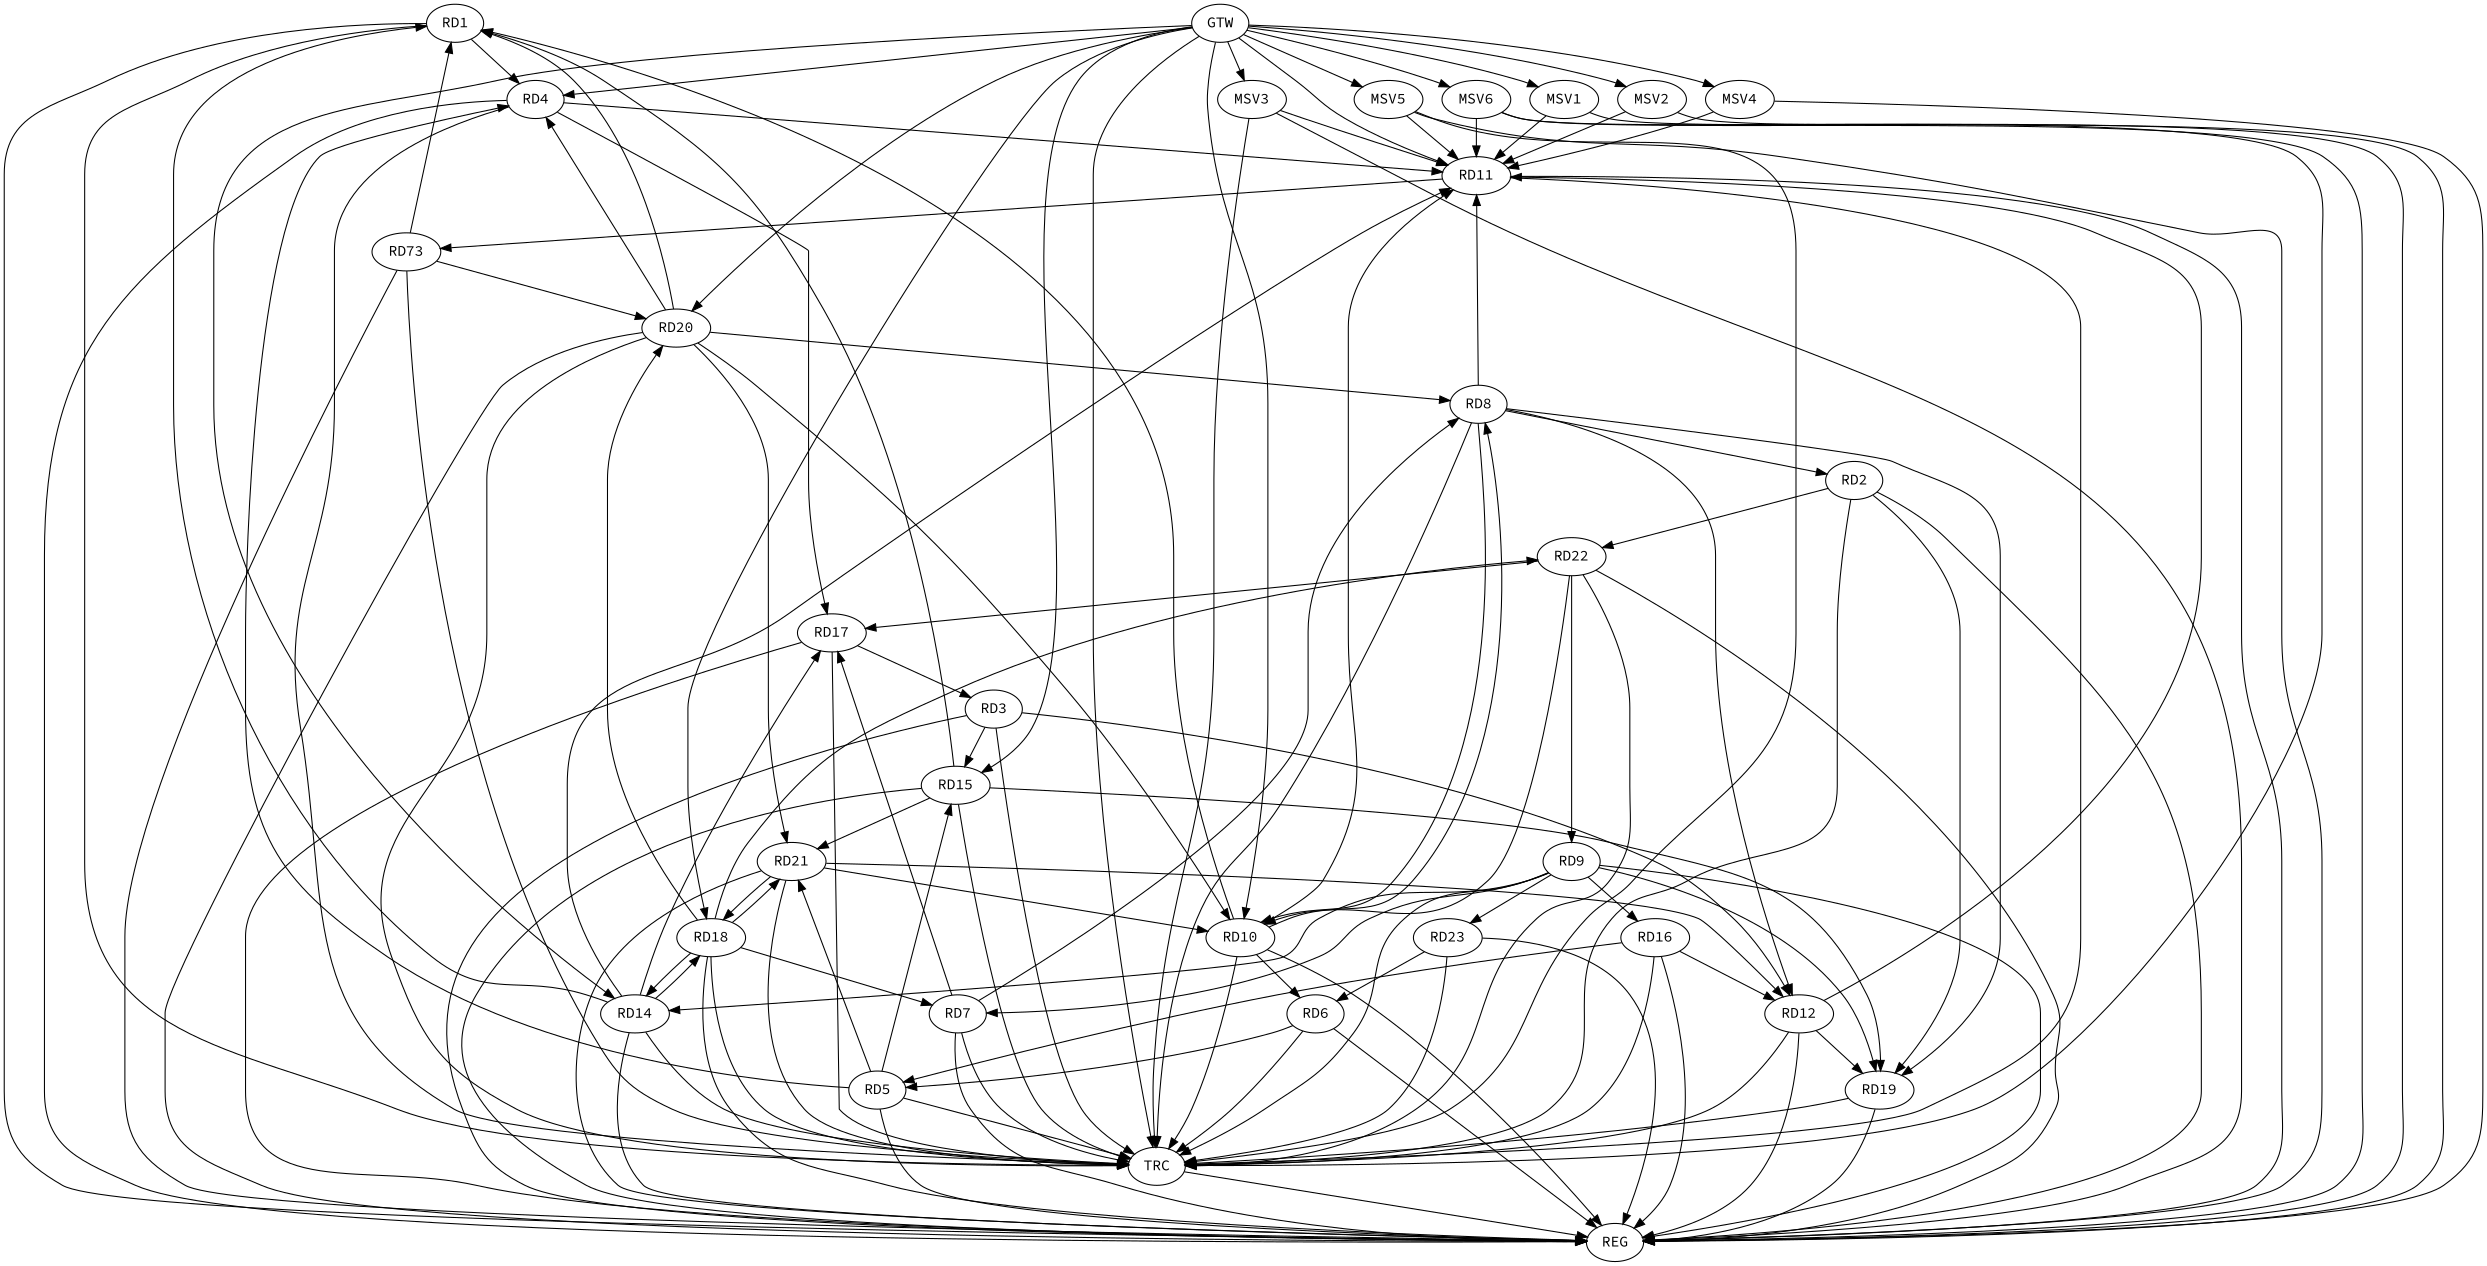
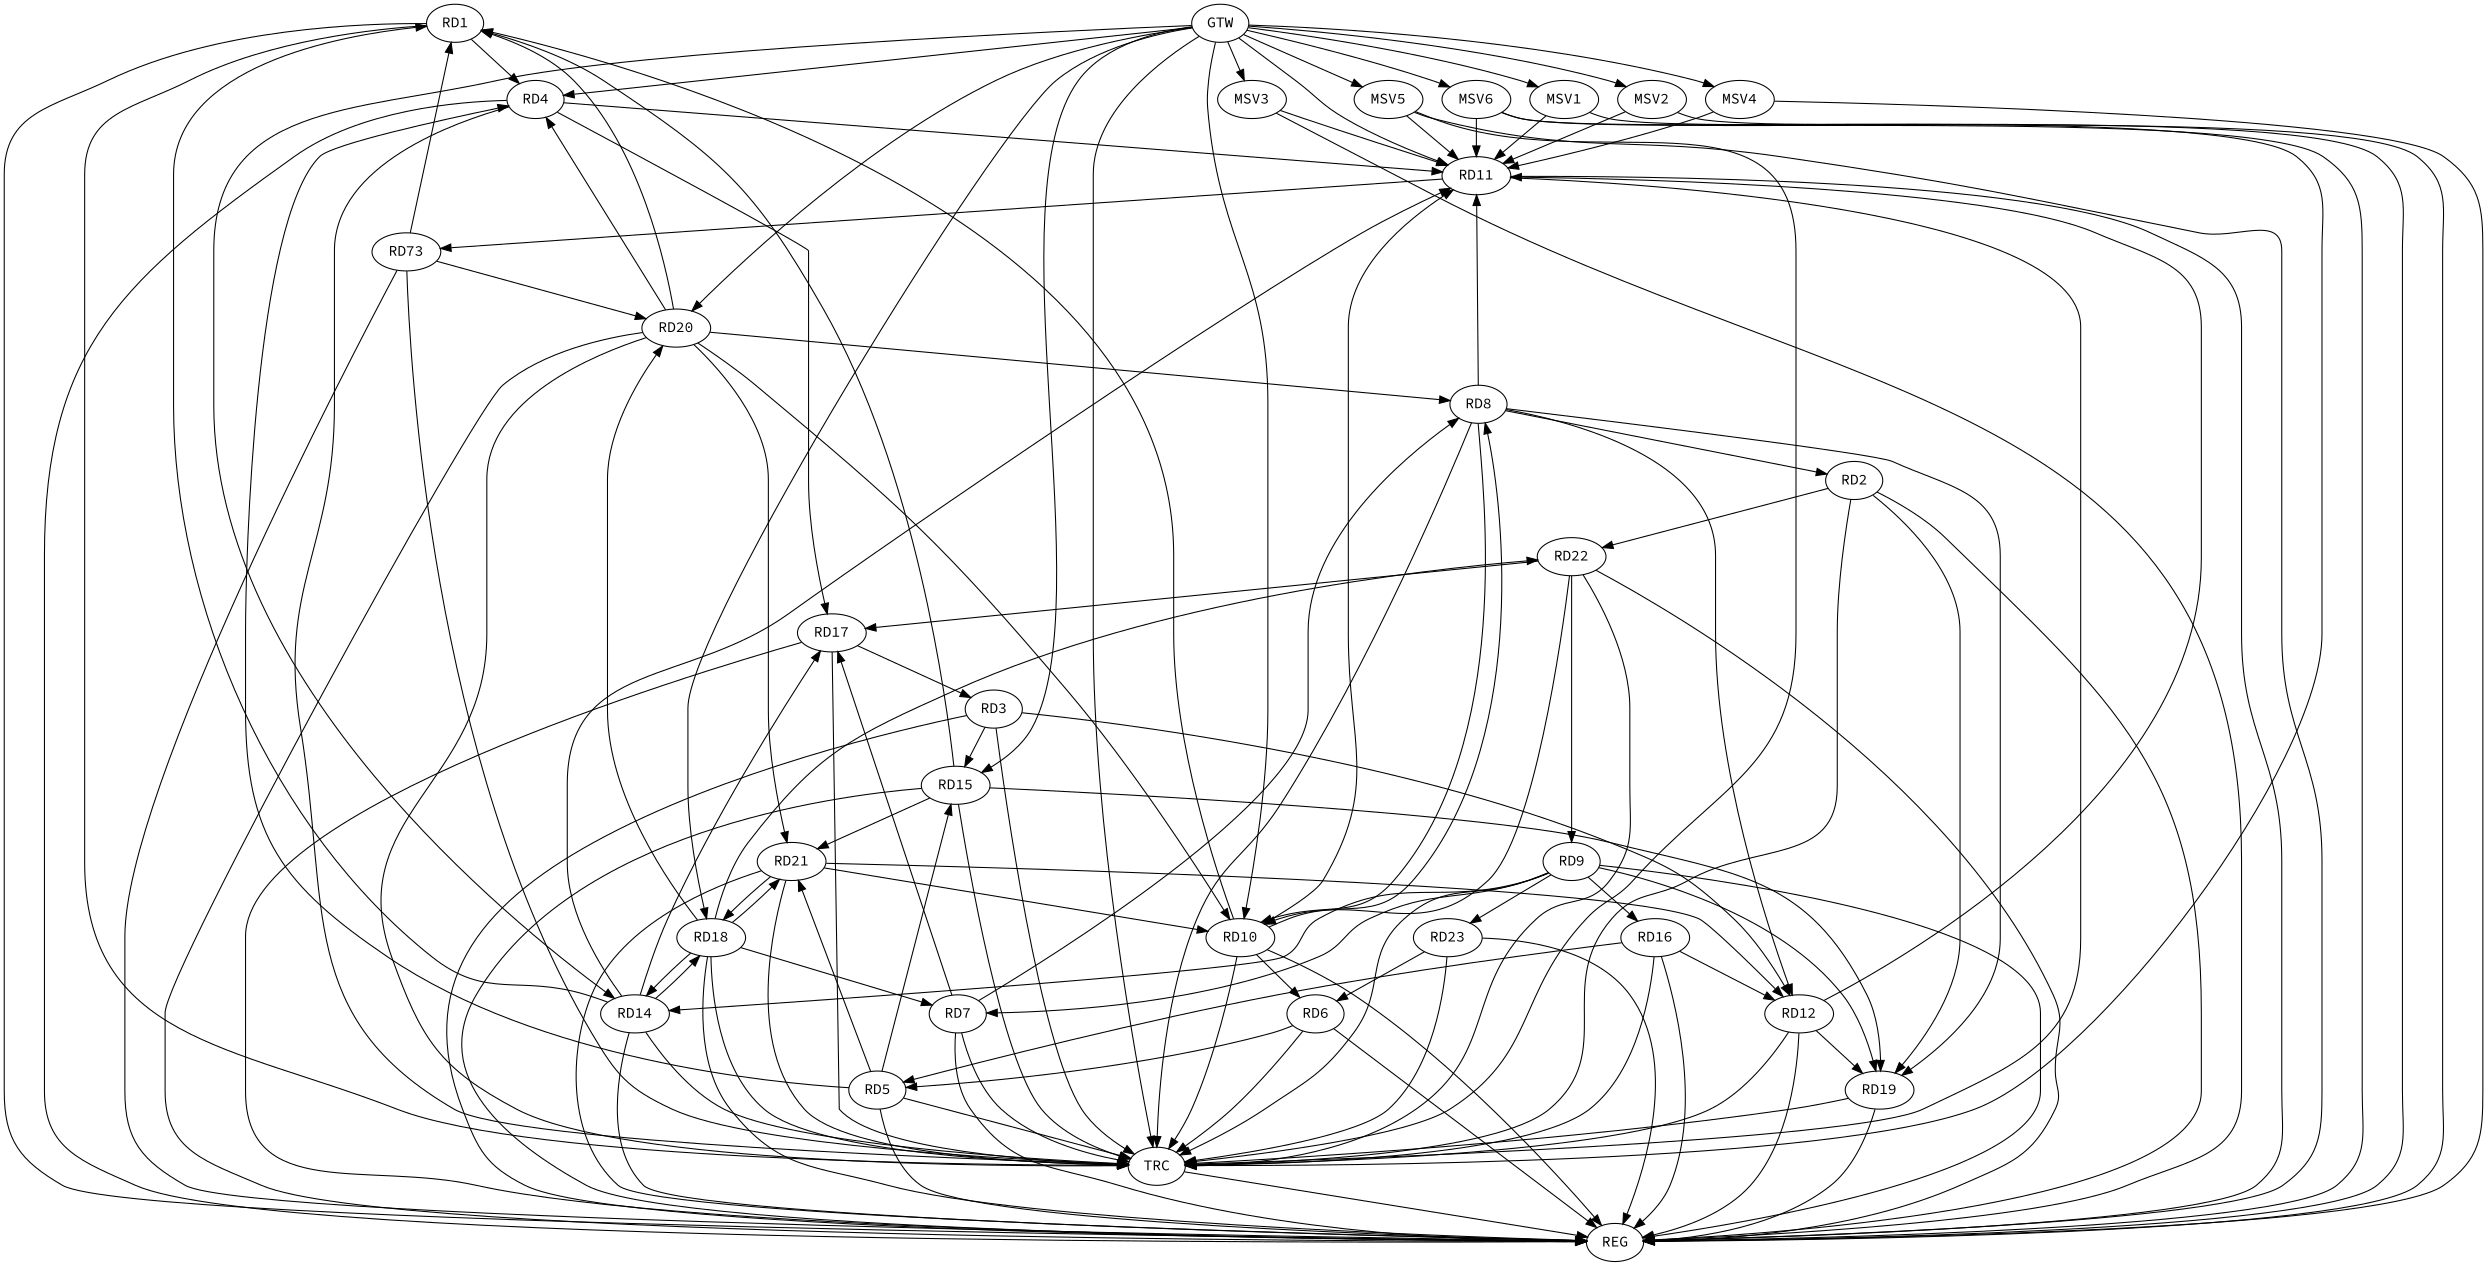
(1214, 629) -> none
